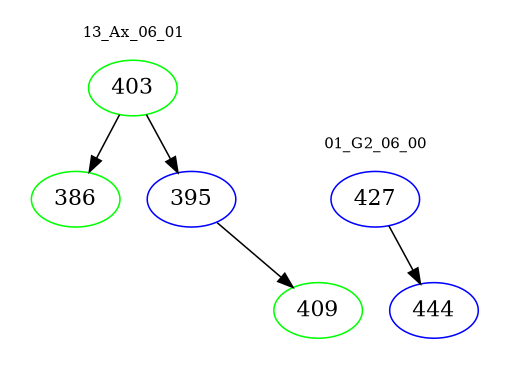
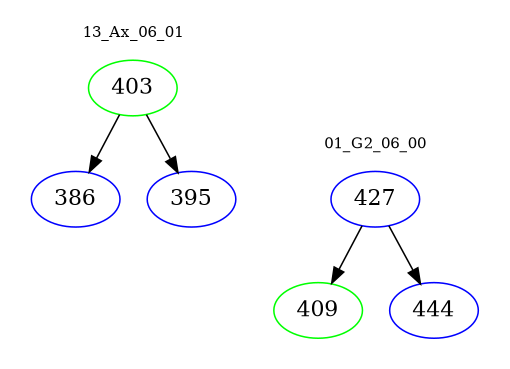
(76, 199) -> (76, 199)
(249, 250) -> (351, 248)
